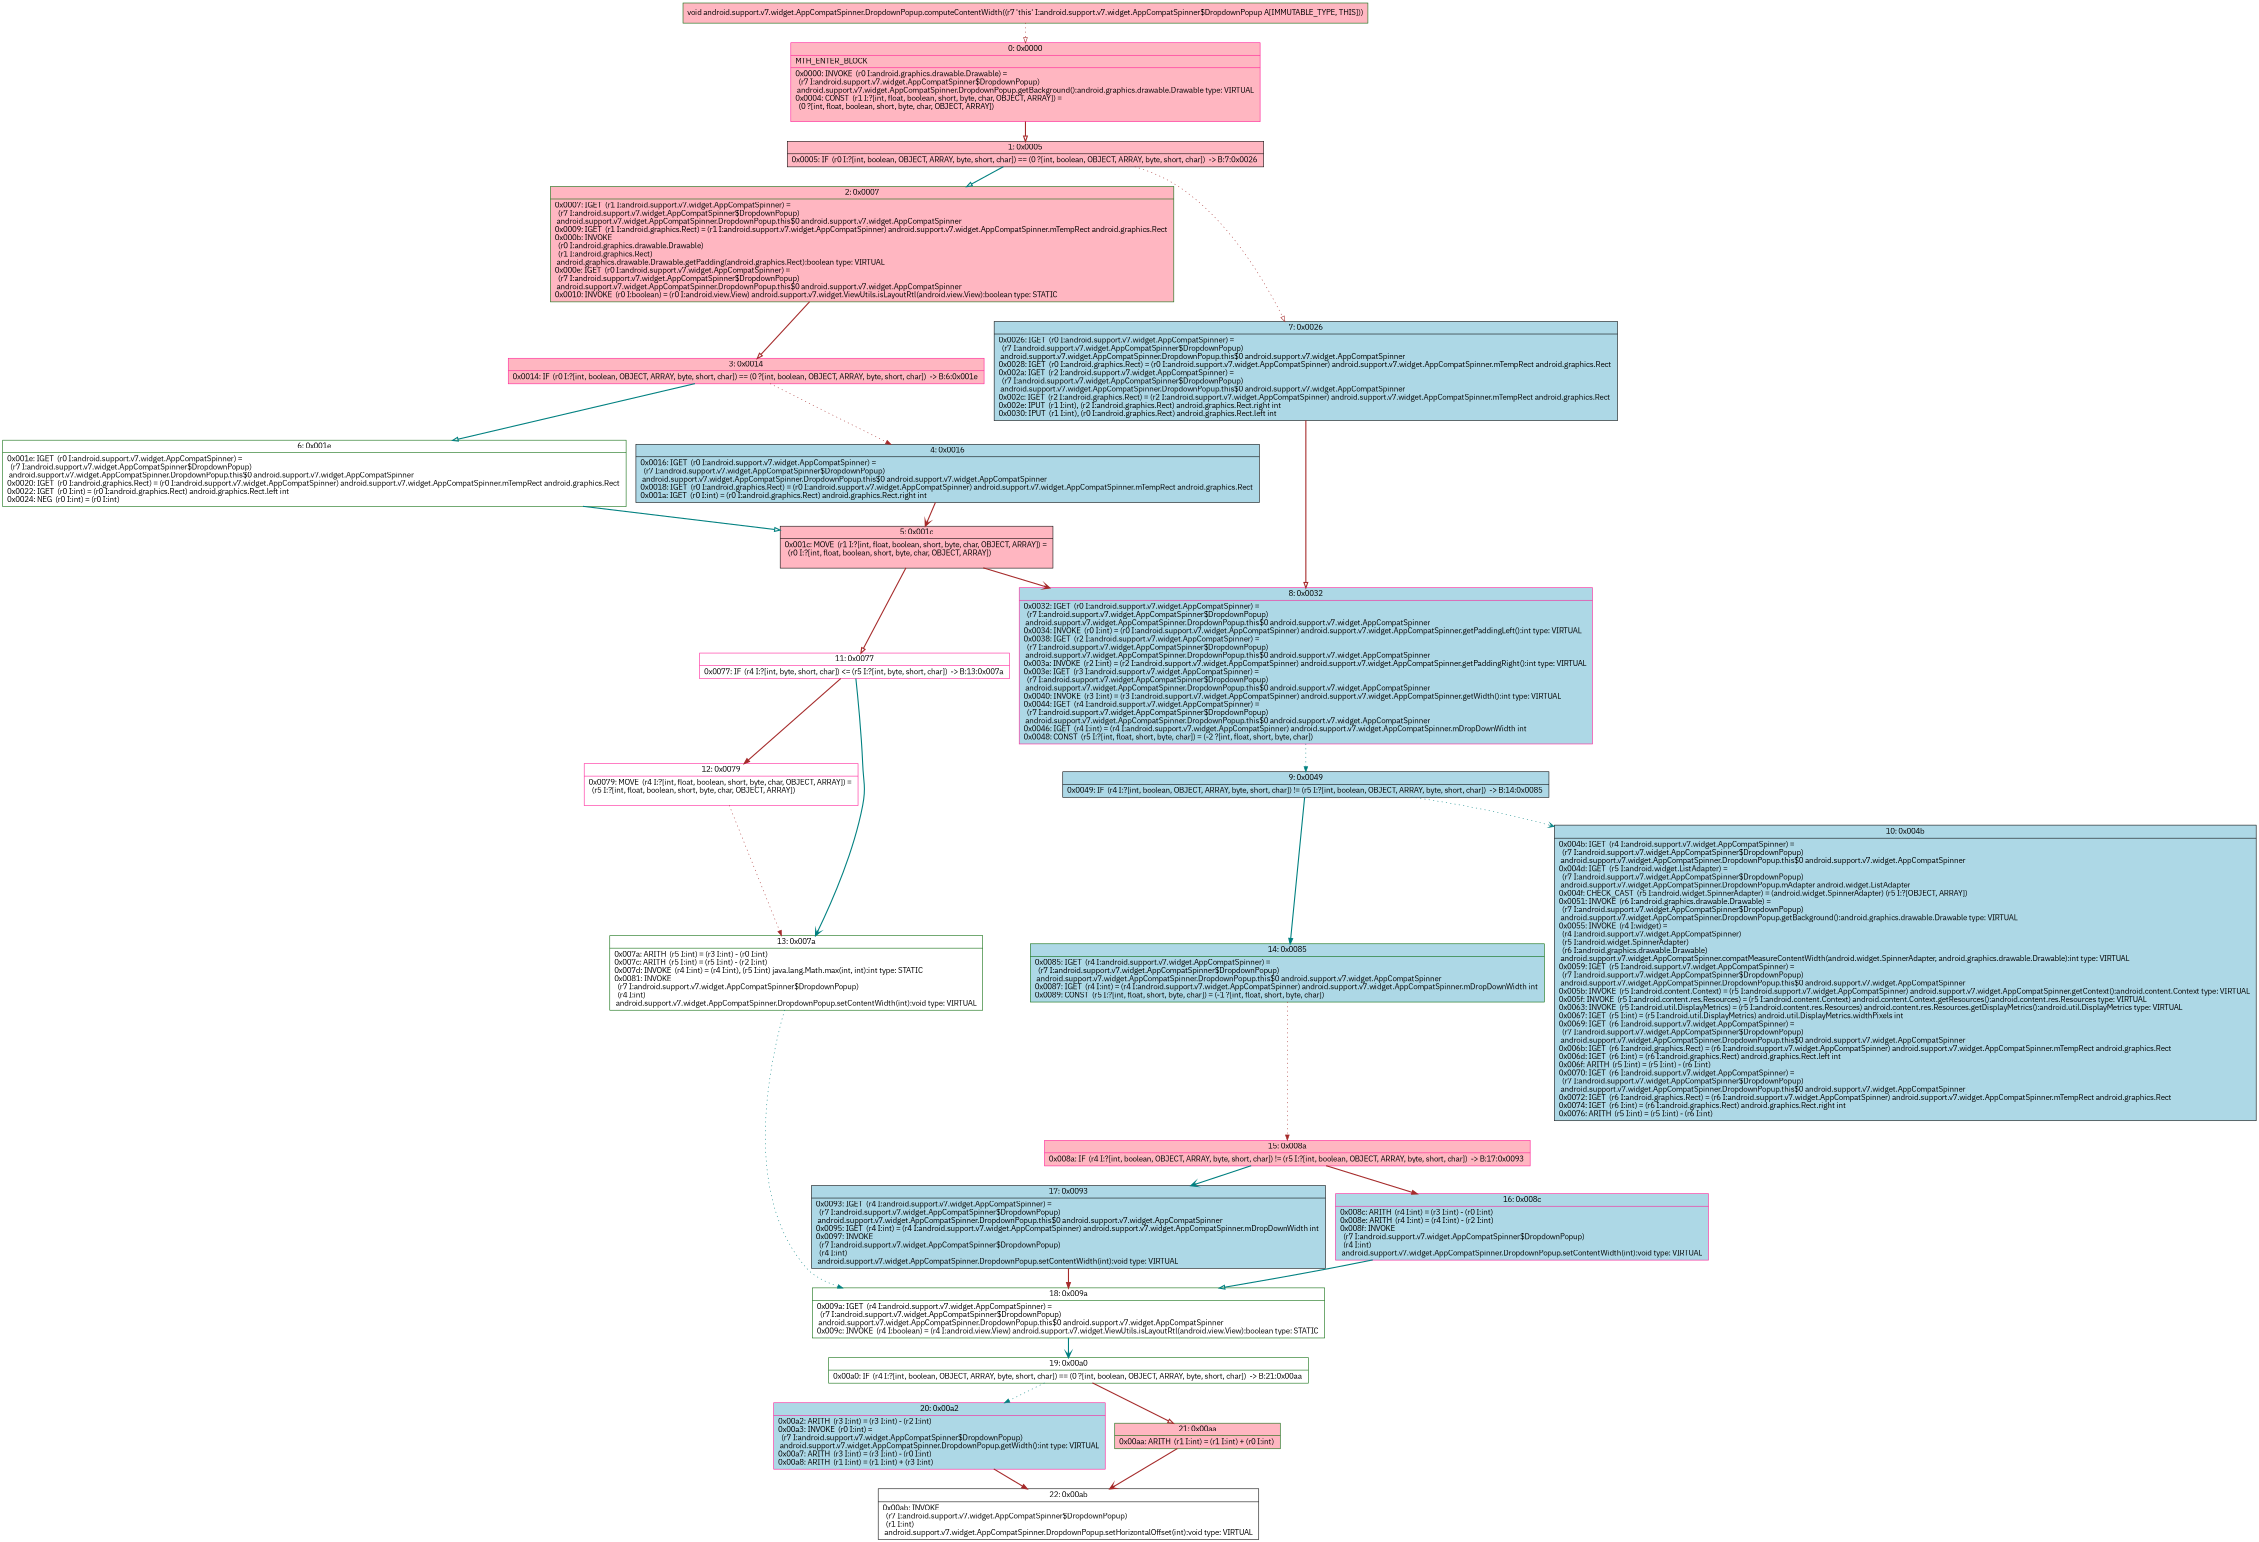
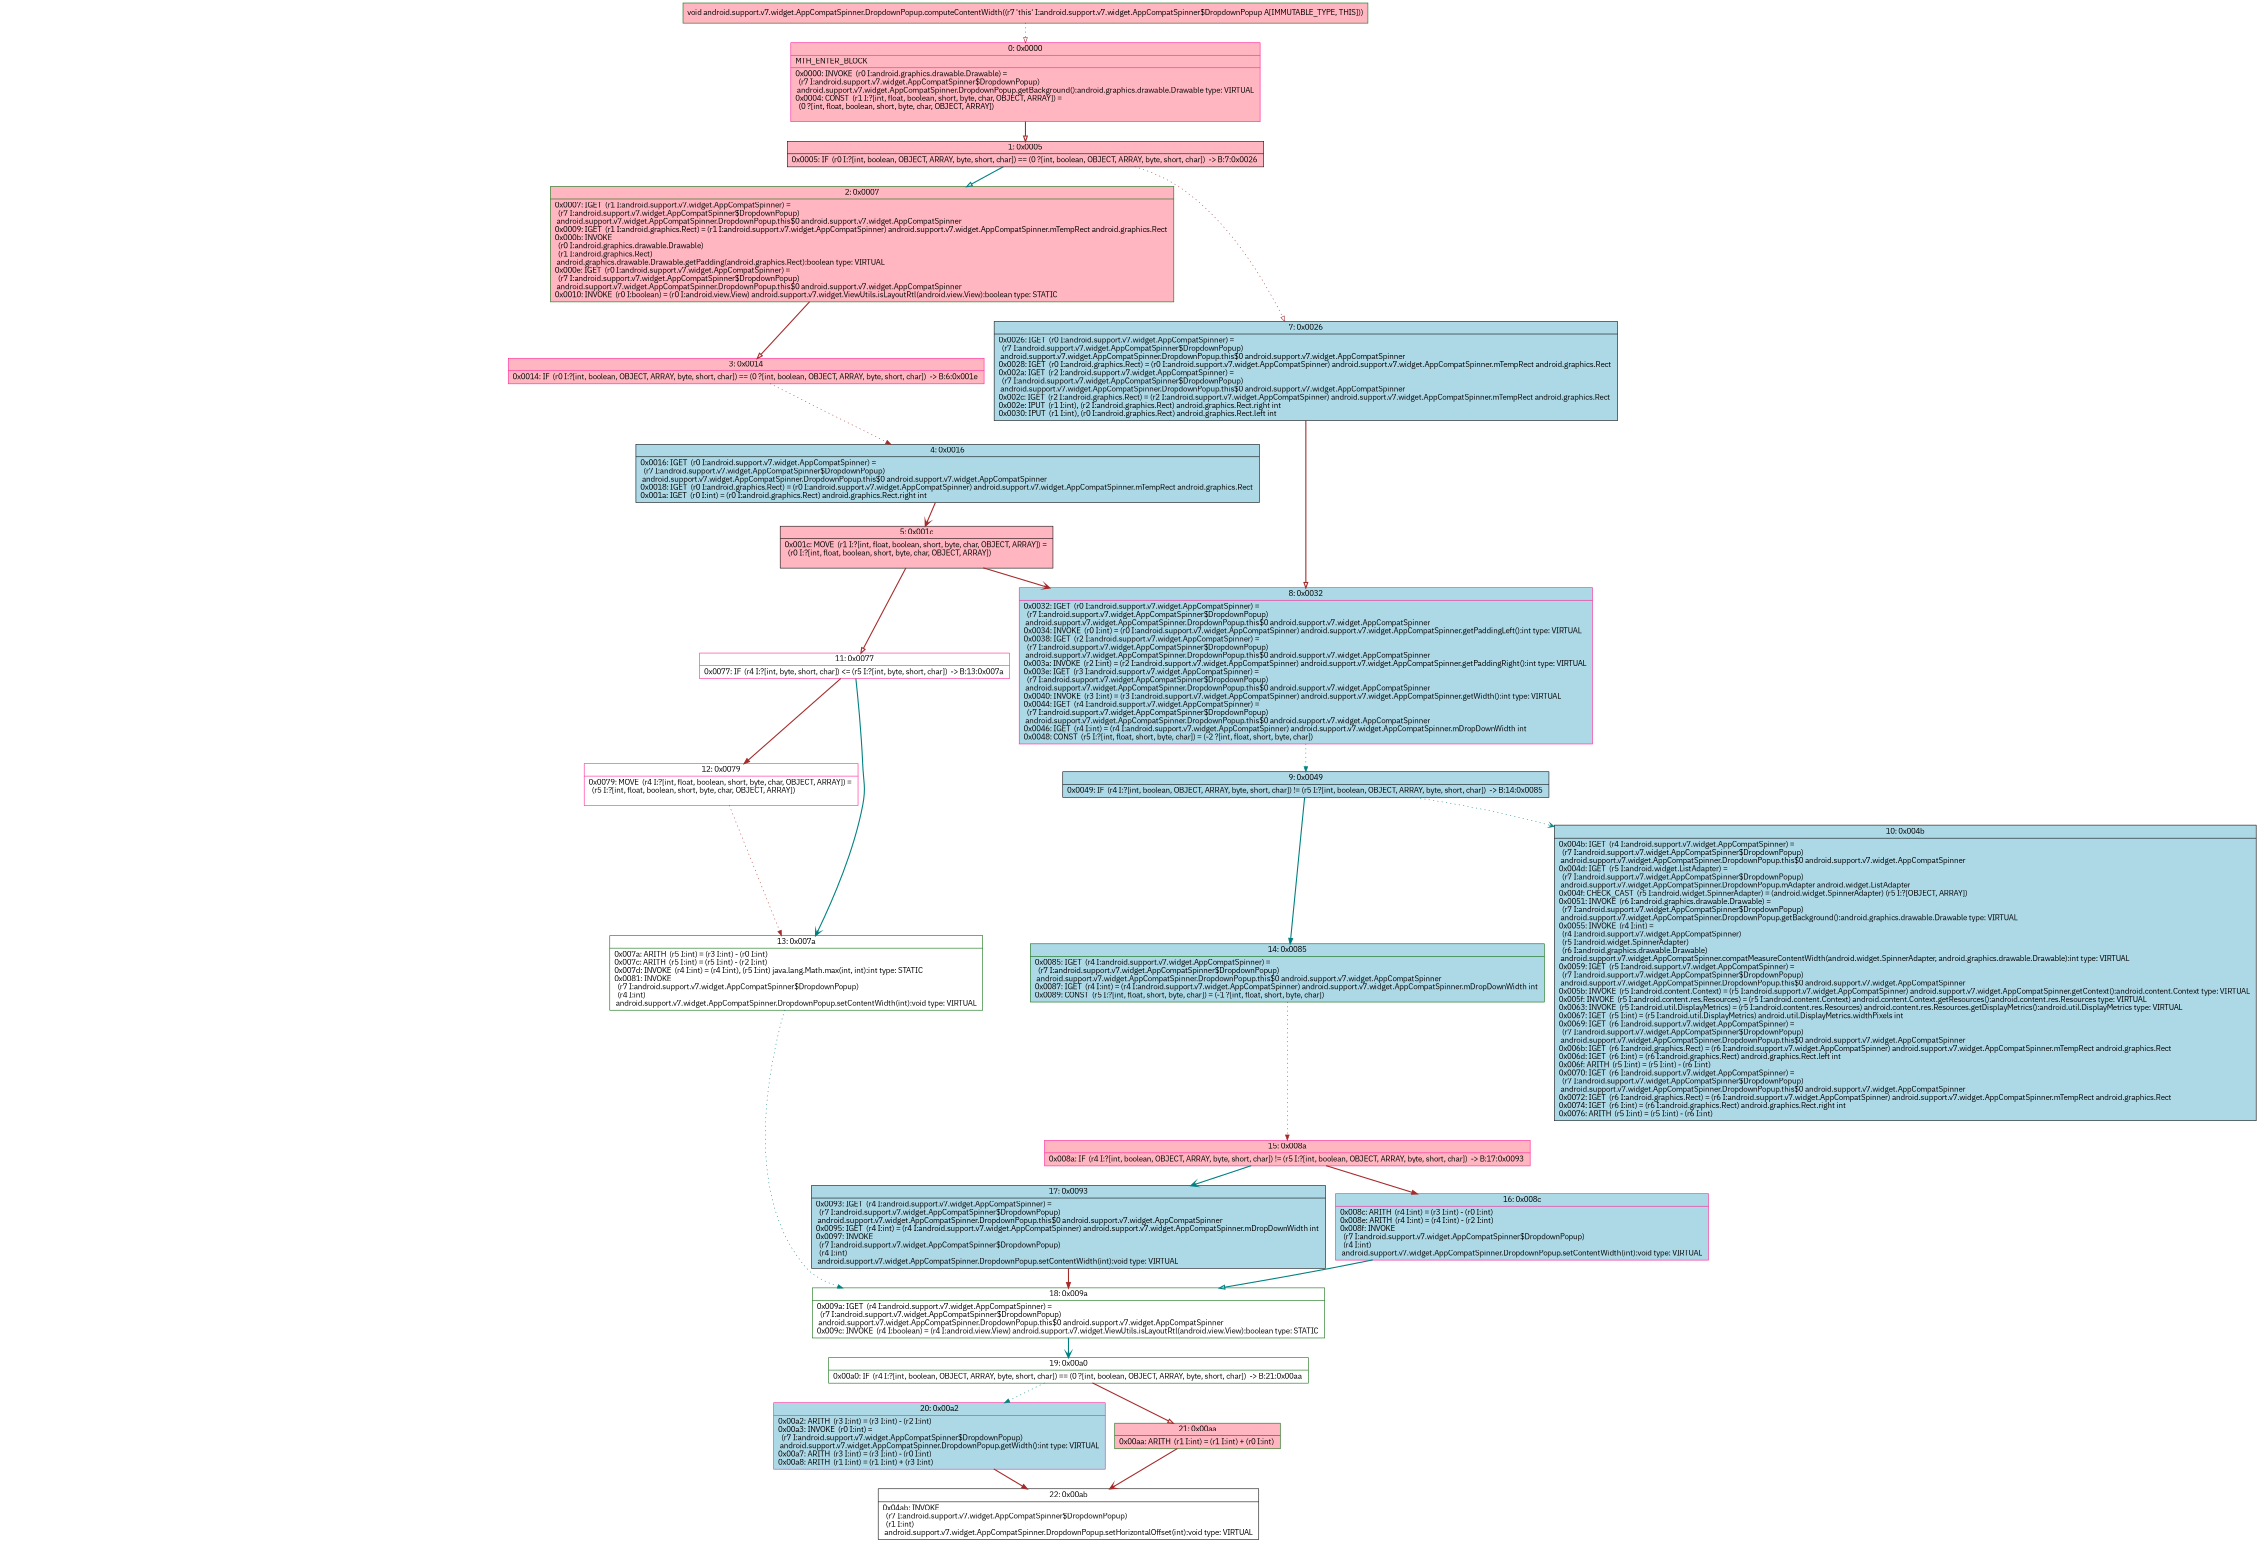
(314, 473) -> none
(1614, 926) -> (1607, 926)
(913, 1508) -> (913, 1508)
